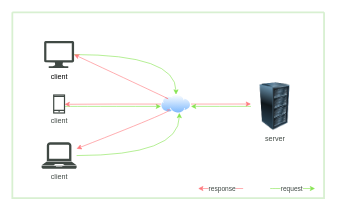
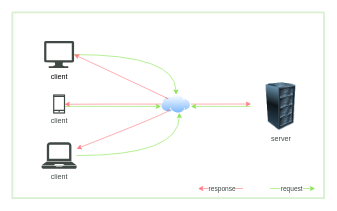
(275, 107) -> (281, 107)
